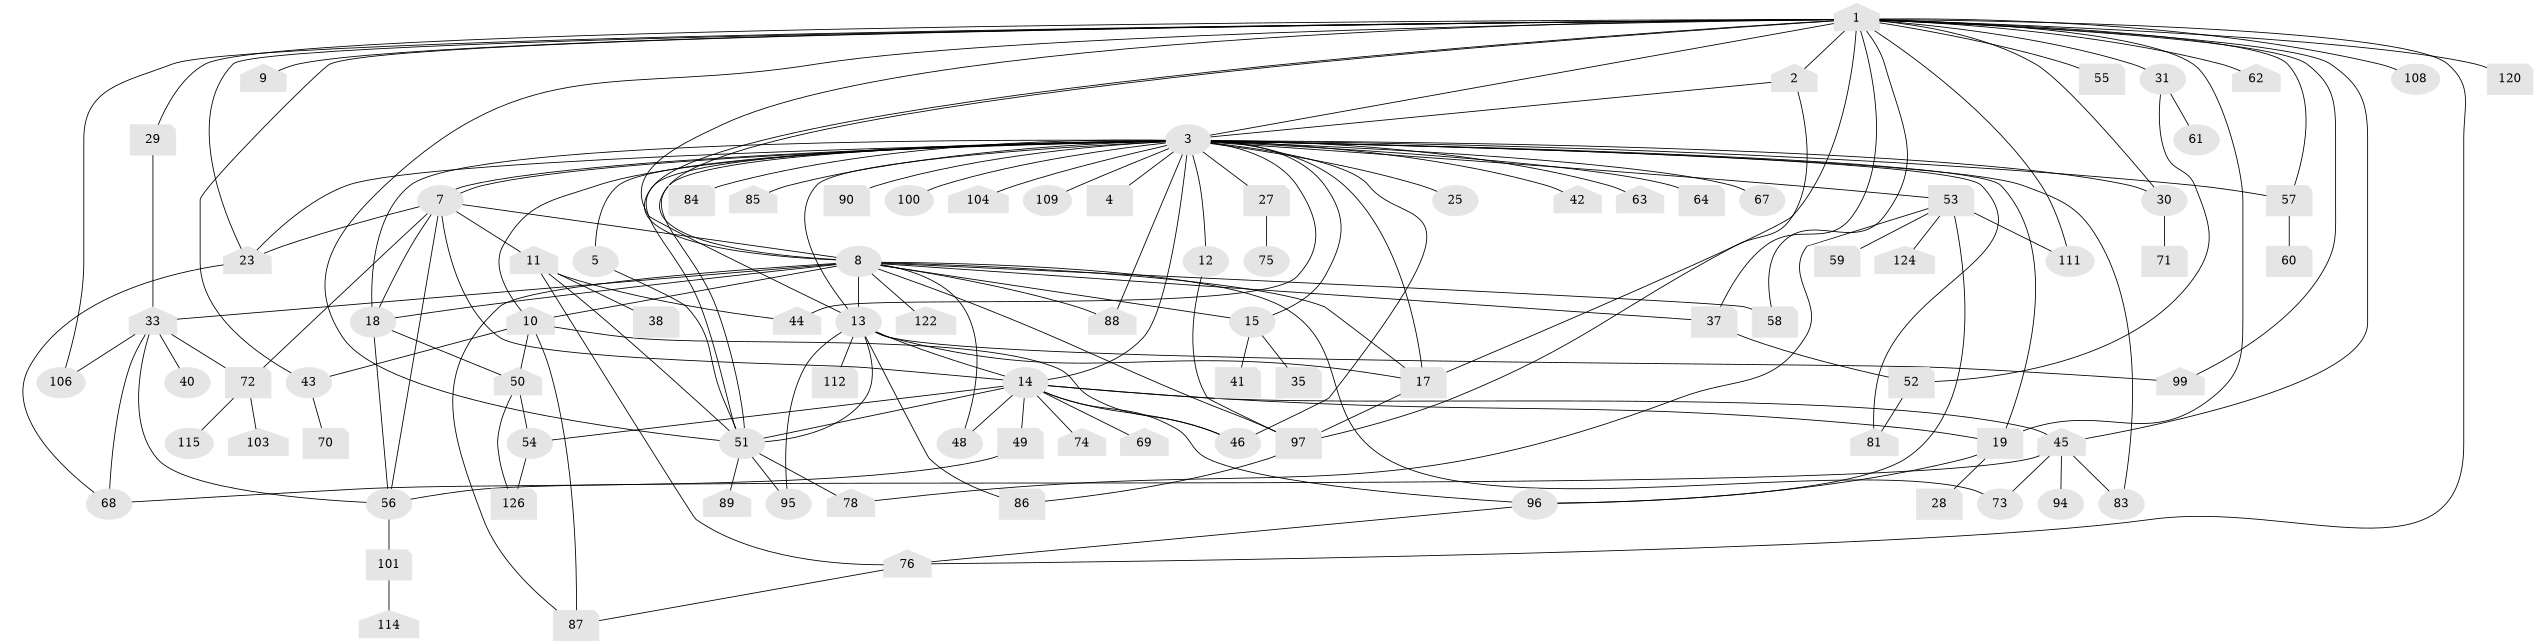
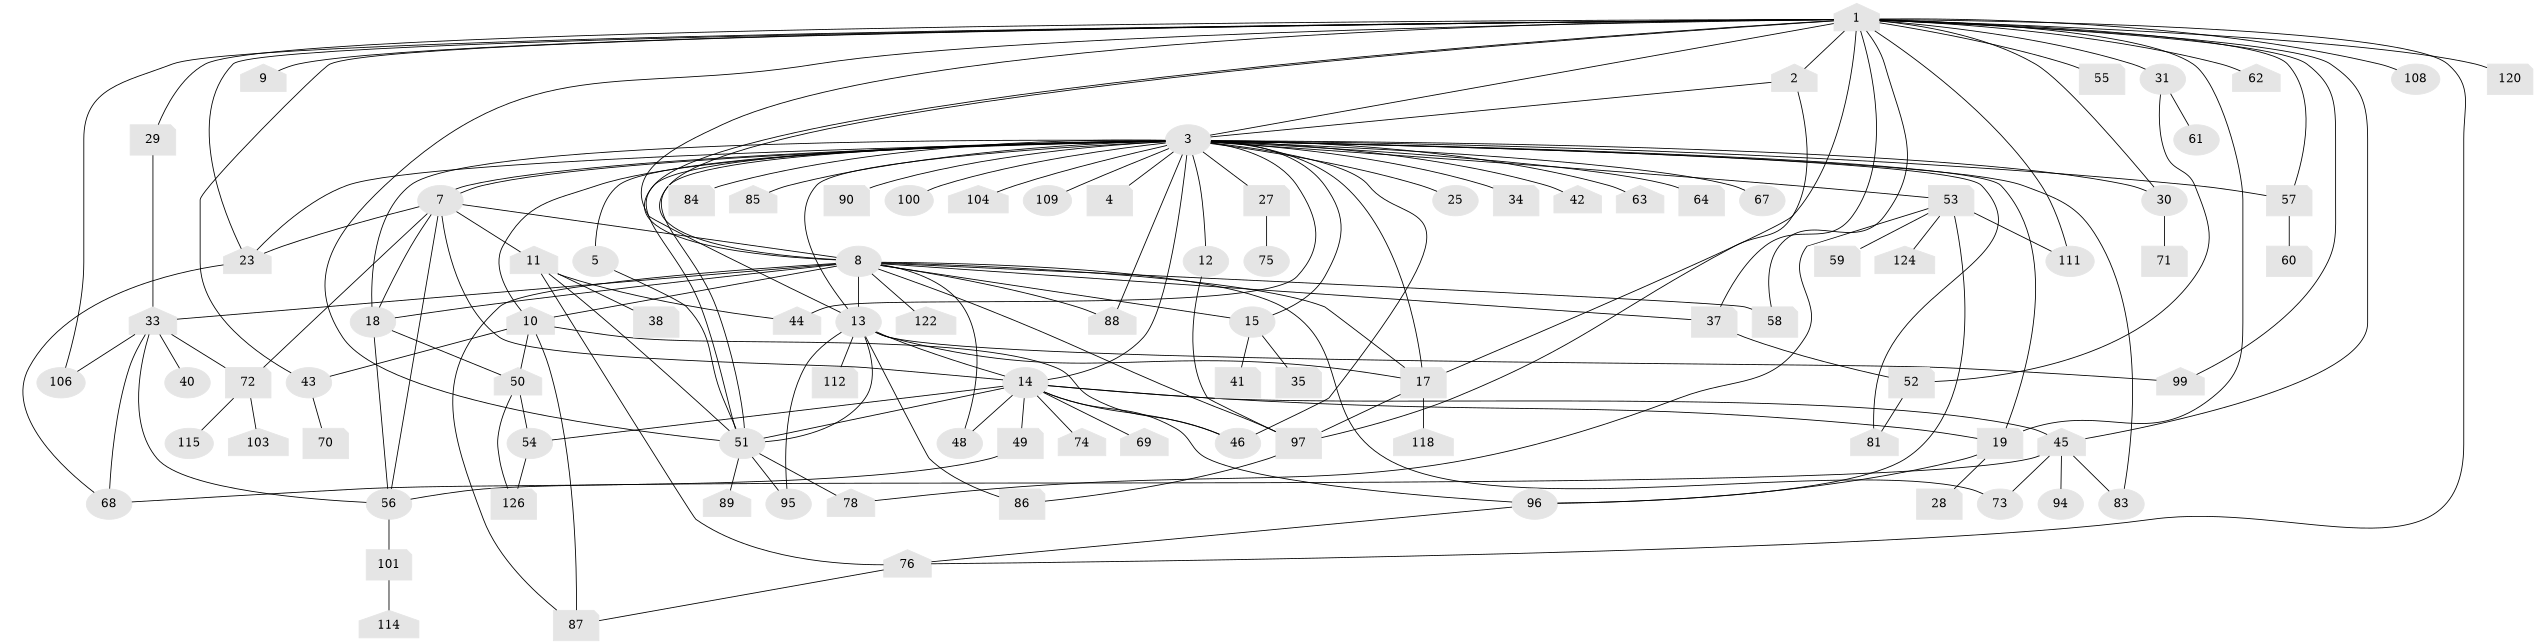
none -> (1516, 201)
none -> (1423, 443)
